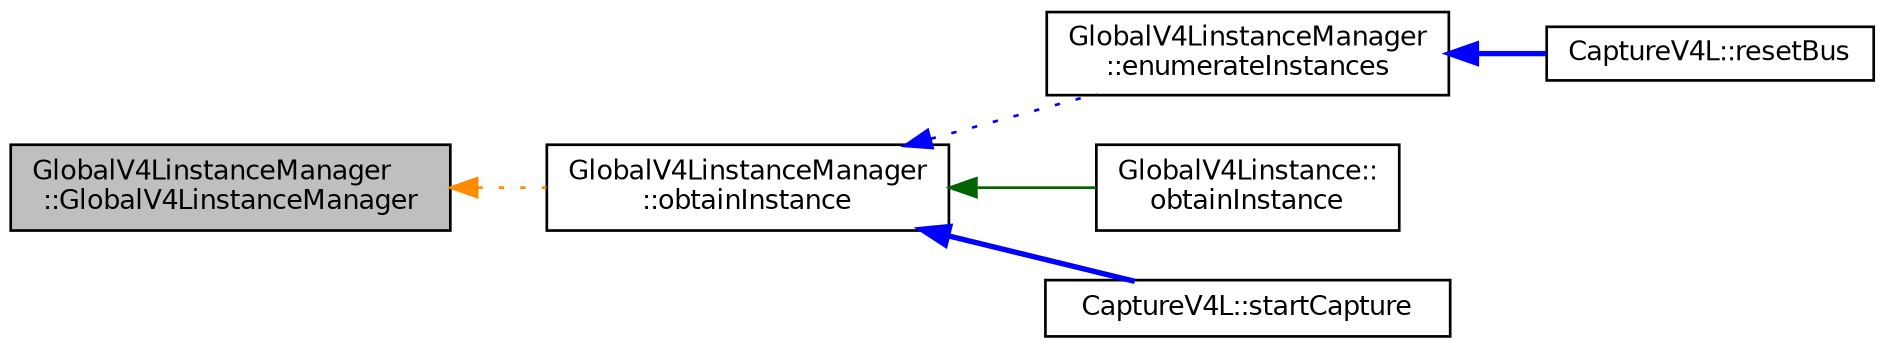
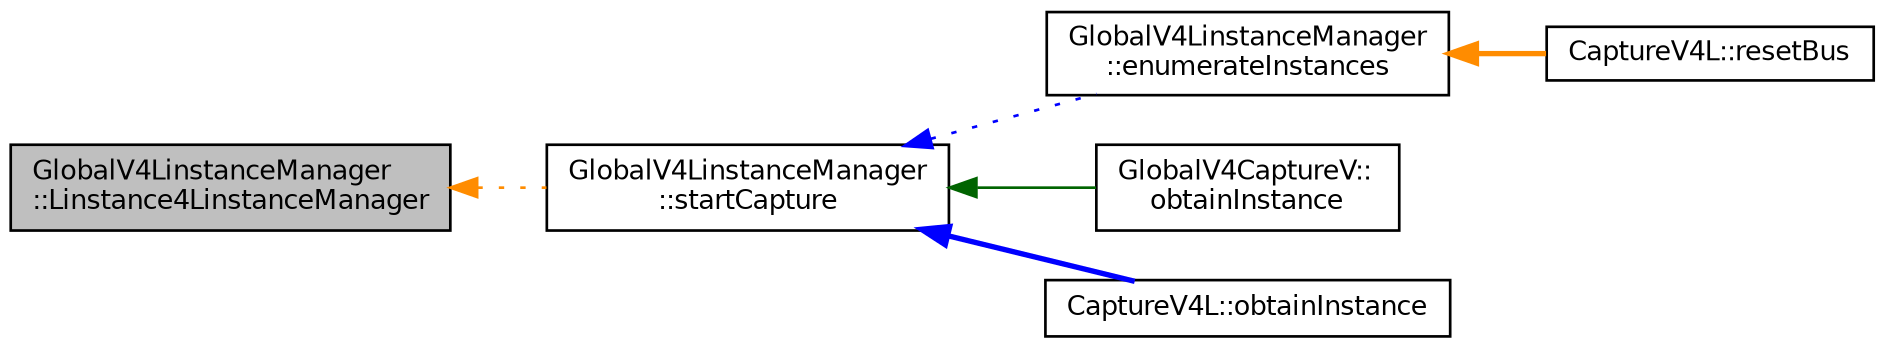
(1511, 54) -> (1511, 54)
(231, 188) -> (231, 188)
(748, 188) -> (748, 188)
(1248, 188) -> (1248, 188)
(1248, 308) -> (1248, 308)
